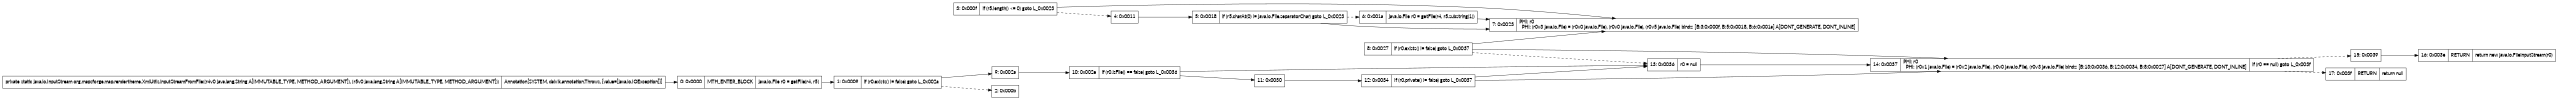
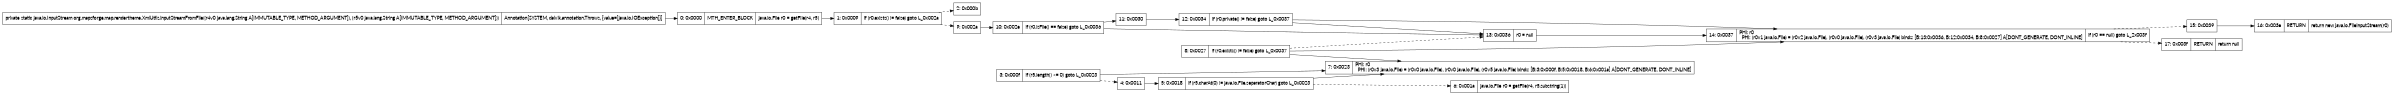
(1482, 19) -> none
(2282, 65) -> (2118, 35)
(965, 76) -> (946, 25)
